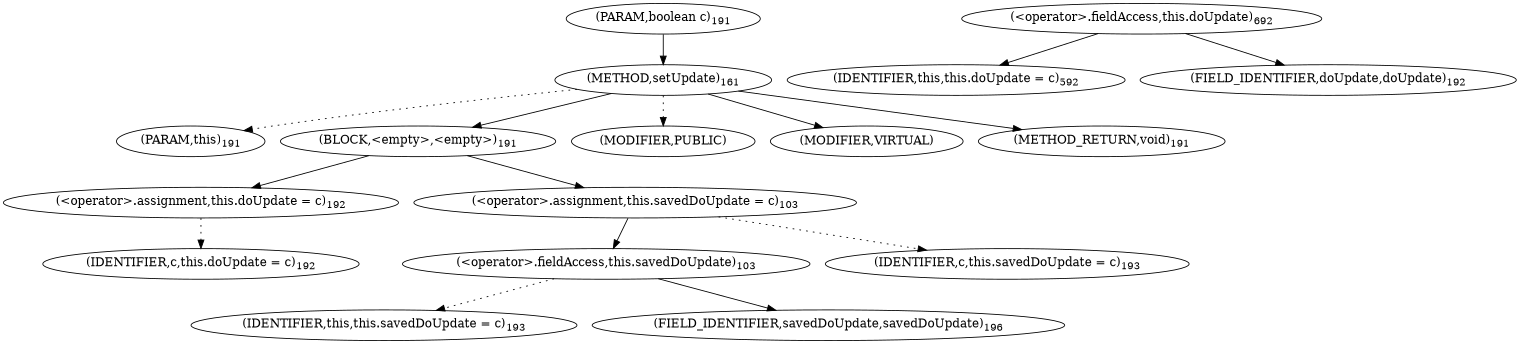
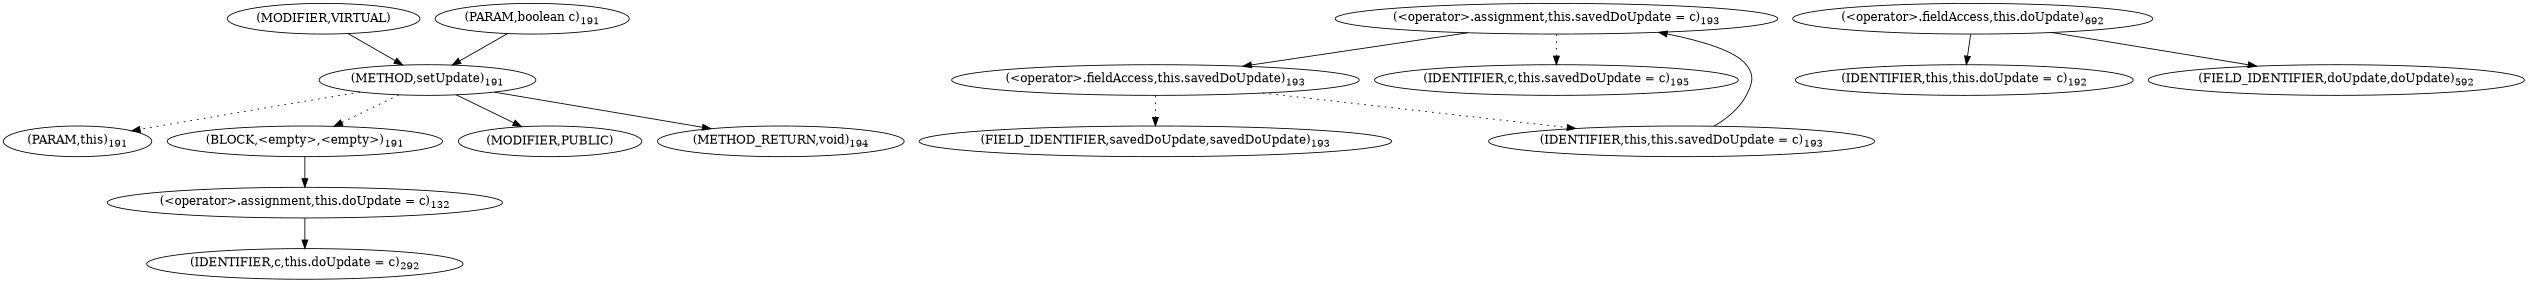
(730, 79) -> (494, 79)
(1069, 79) -> (2077, 79)
(1456, 79) -> (2464, 79)
(663, 107) -> (485, 109)
(546, 109) -> (370, 109)
(761, 110) -> (372, 47)
(1180, 140) -> (859, 140)
(521, 171) -> (1743, 62)
(336, 201) -> (440, 201)
(789, 201) -> (1710, 17)
(201, 229) -> (305, 229)
(306, 263) -> (410, 263)
(746, 263) -> (1295, 79)
(1131, 263) -> (1680, 79)
(713, 293) -> (1155, 107)
(994, 324) -> (1321, 140)
